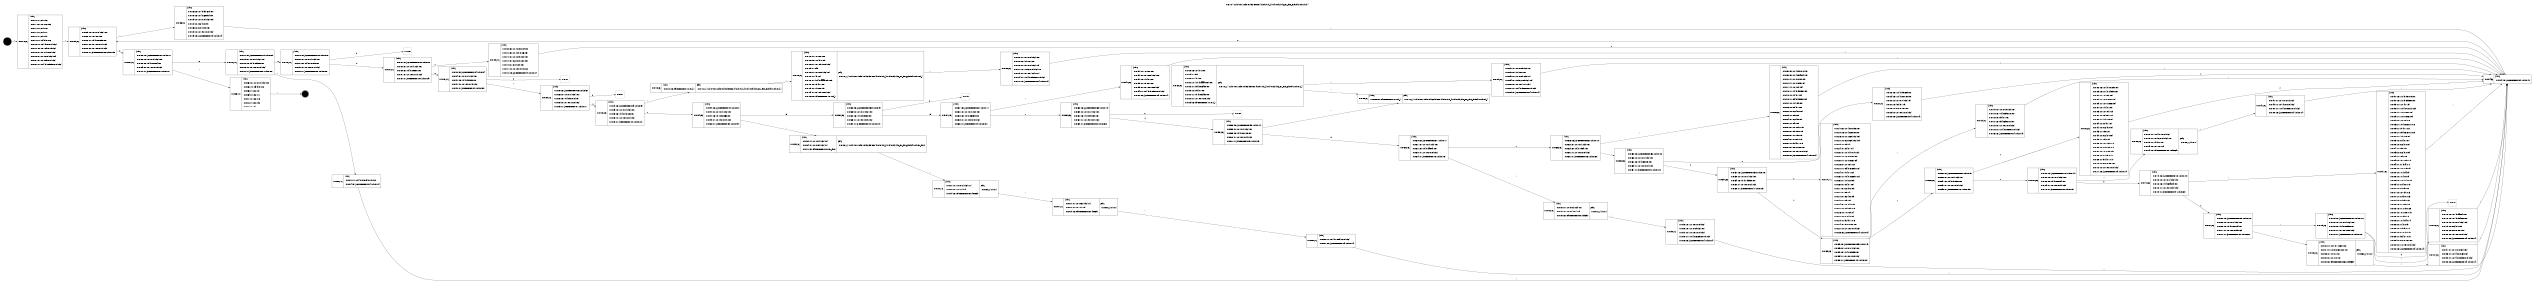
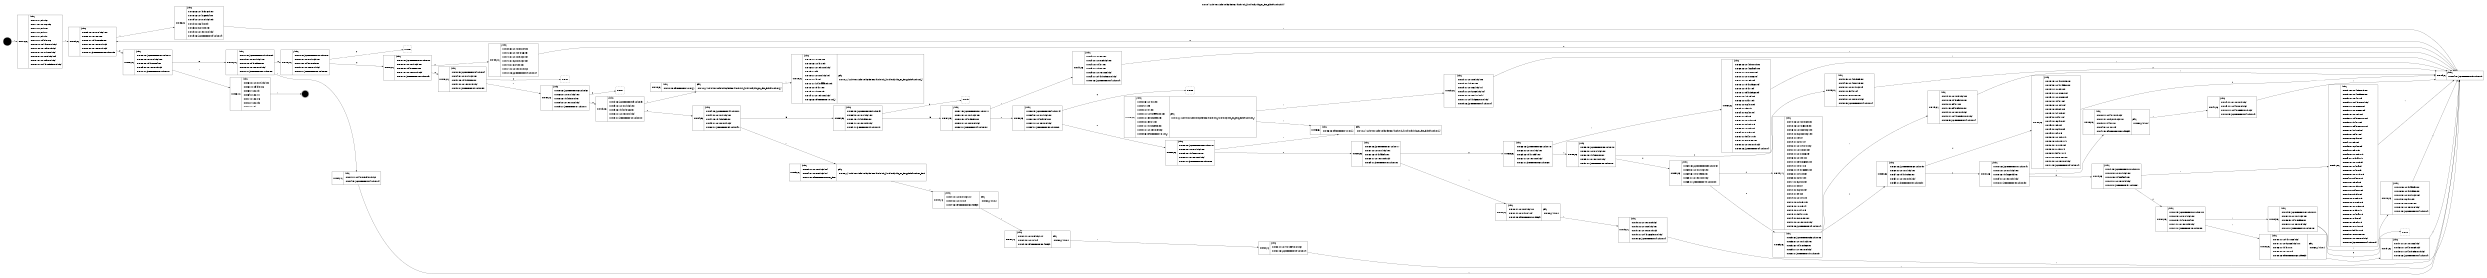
(1025, 69) -> none
